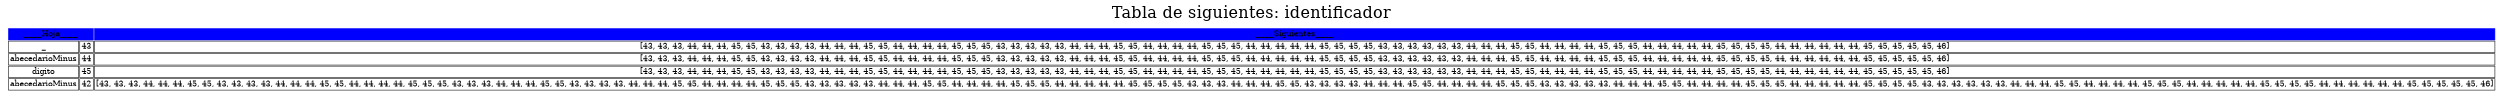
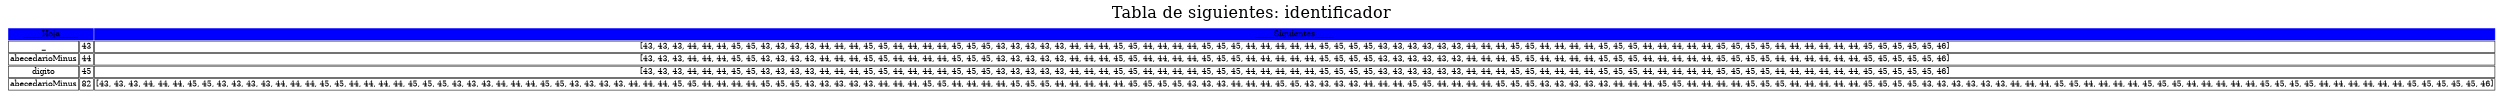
(87, 84) -> (87, 84)
